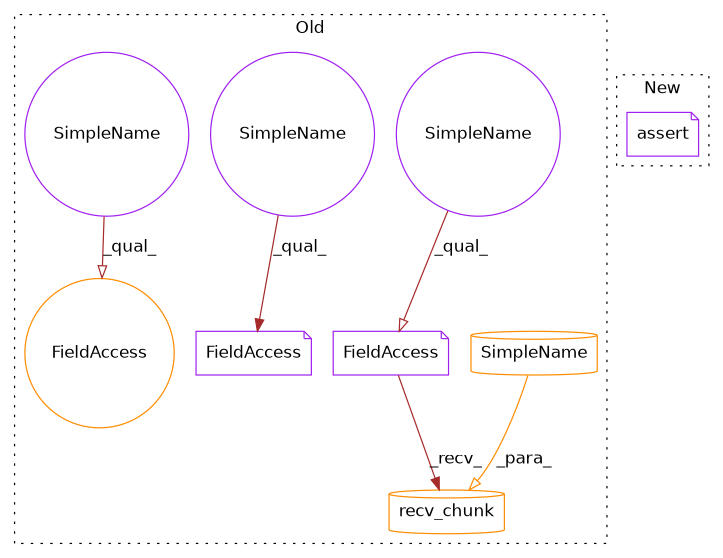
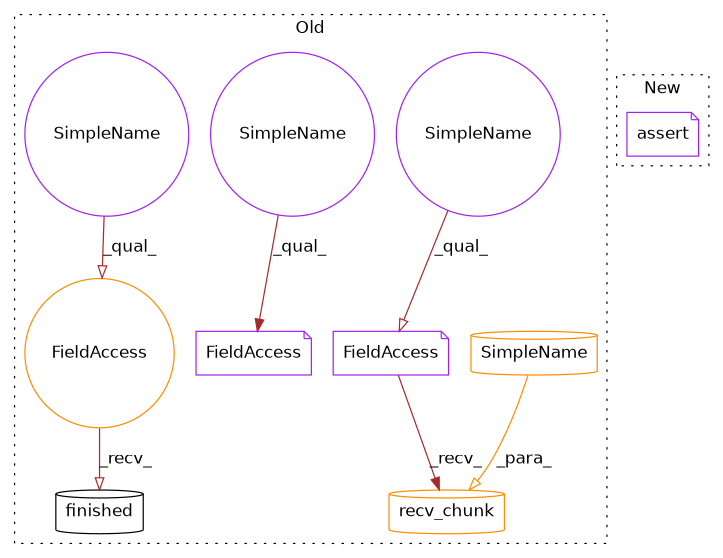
none -> (100, 512)
